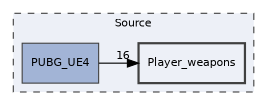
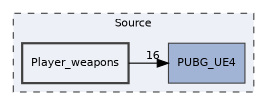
(113, 63) -> (143, 63)
